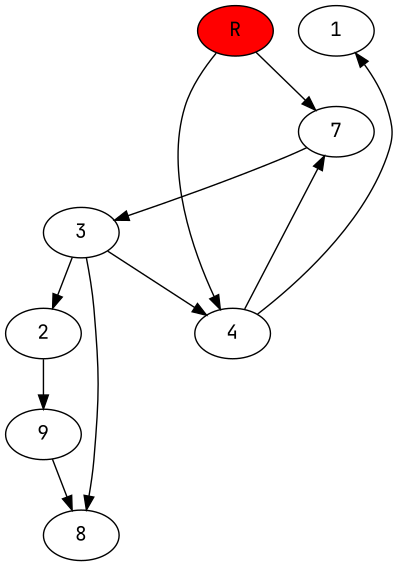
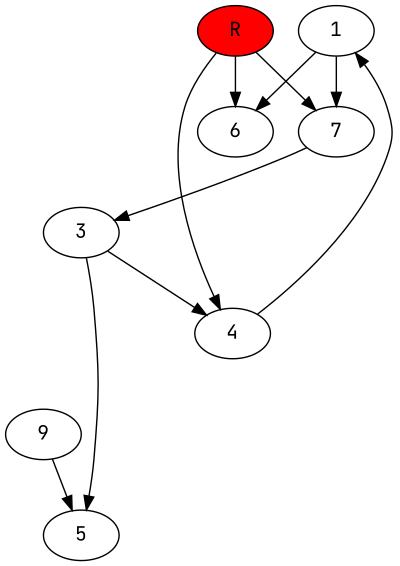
none -> (235, 132)
(281, 239) -> (336, 74)
(43, 334) -> none
(81, 535) -> (81, 535)
